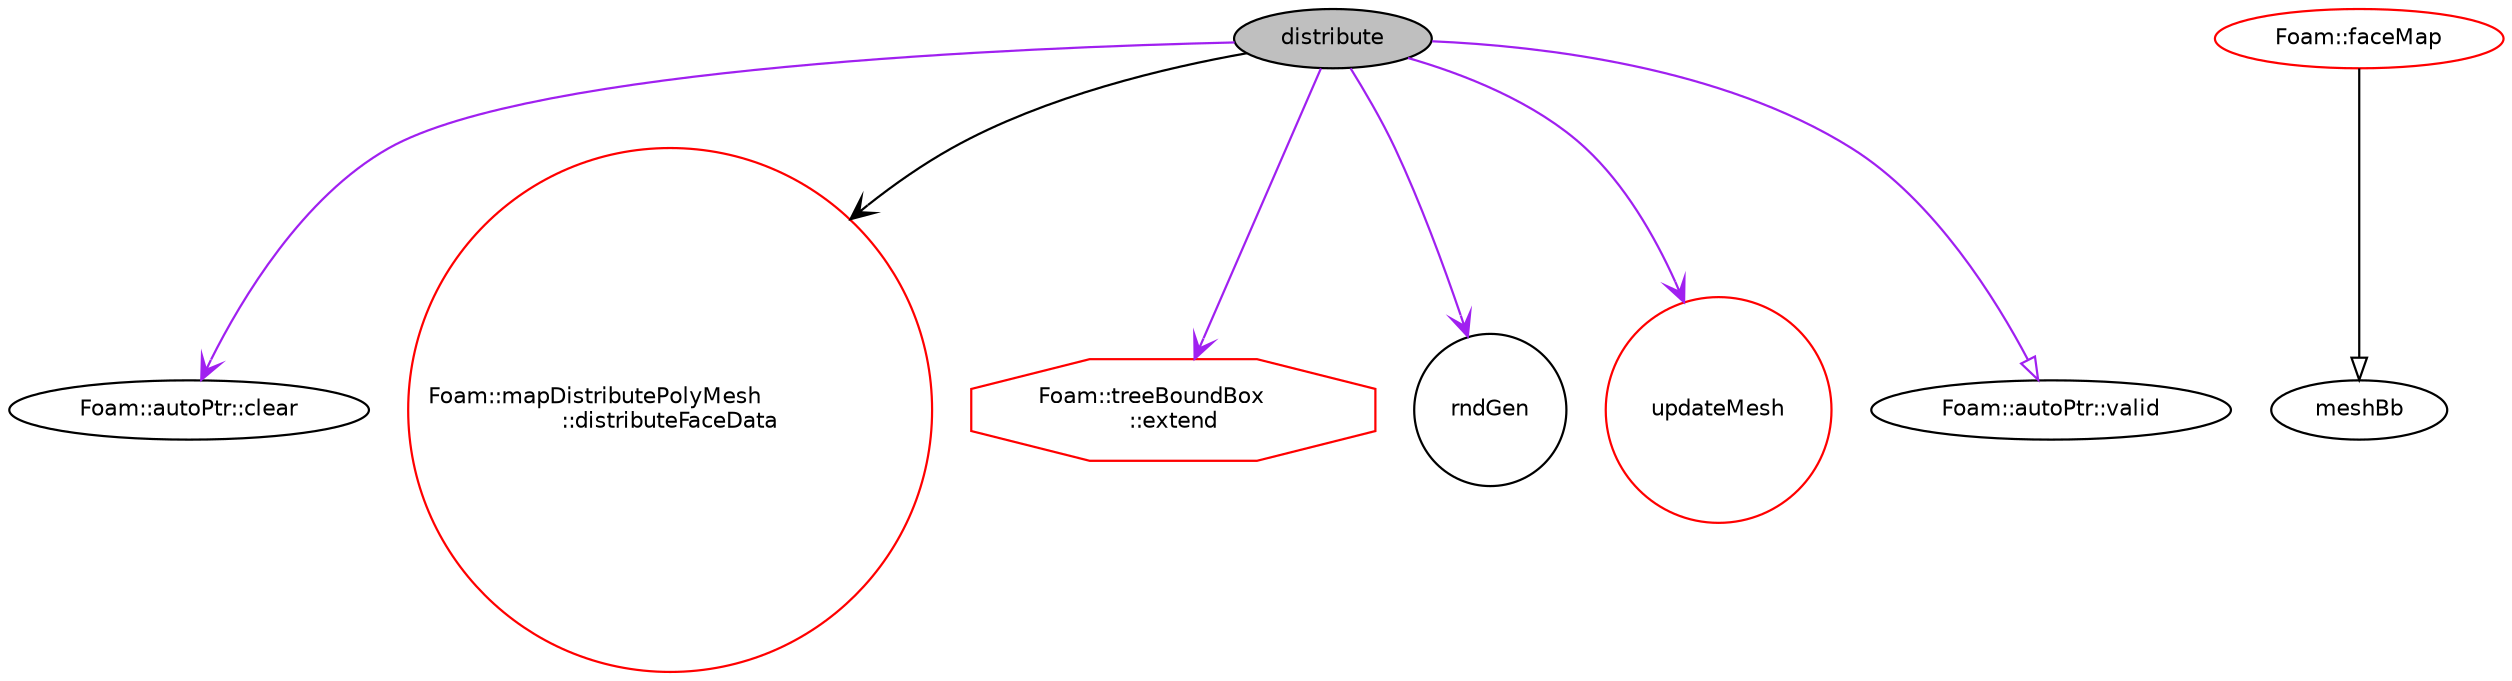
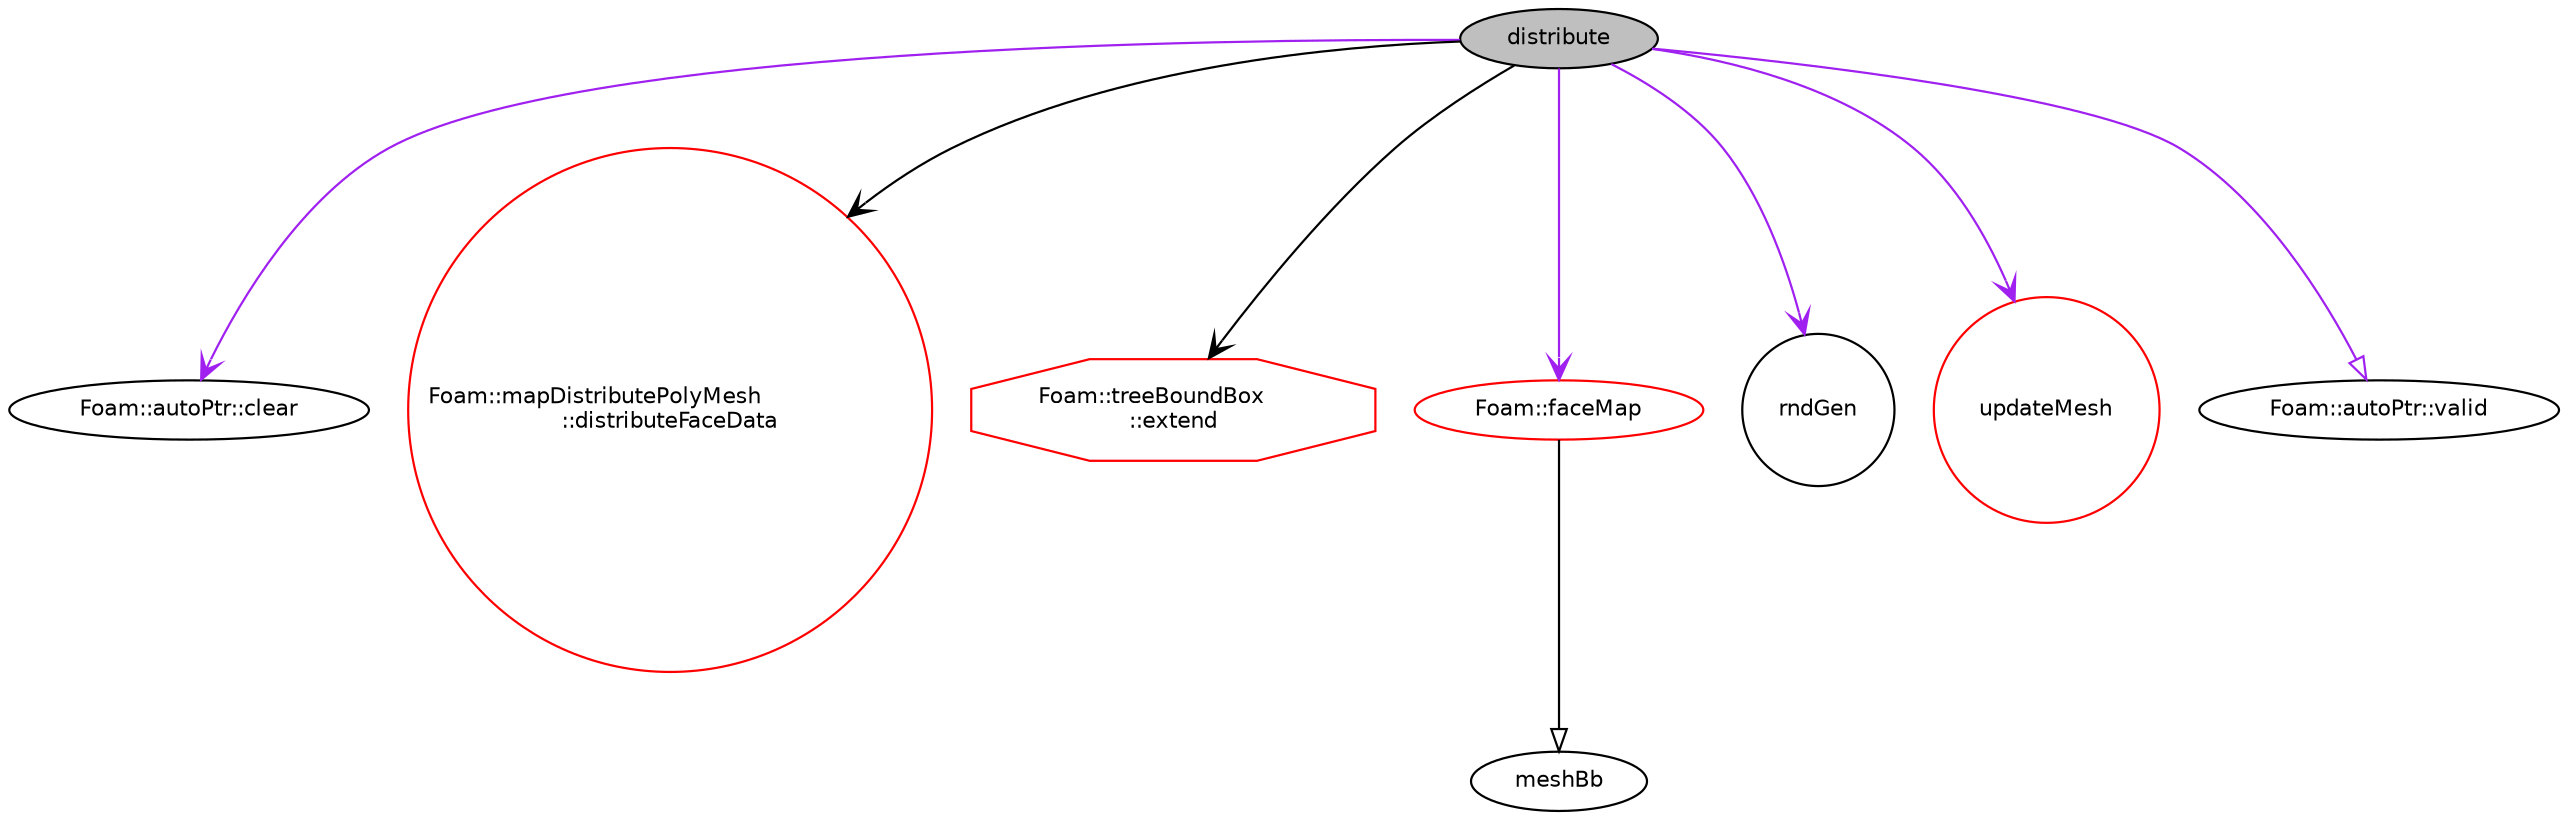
(1262, 203) -> (1354, 187)
none -> (1559, 213)
